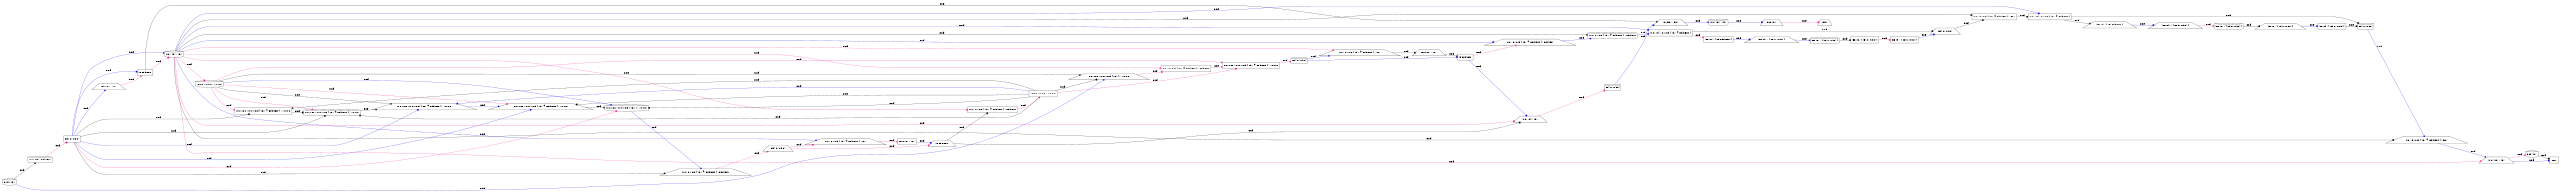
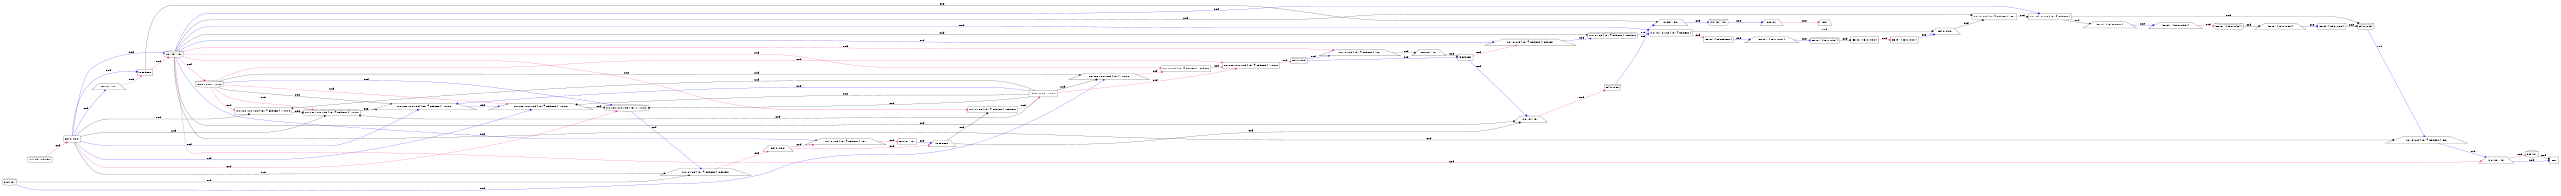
(819, 125) -> (819, 125)
(24, 171) -> (353, 182)
